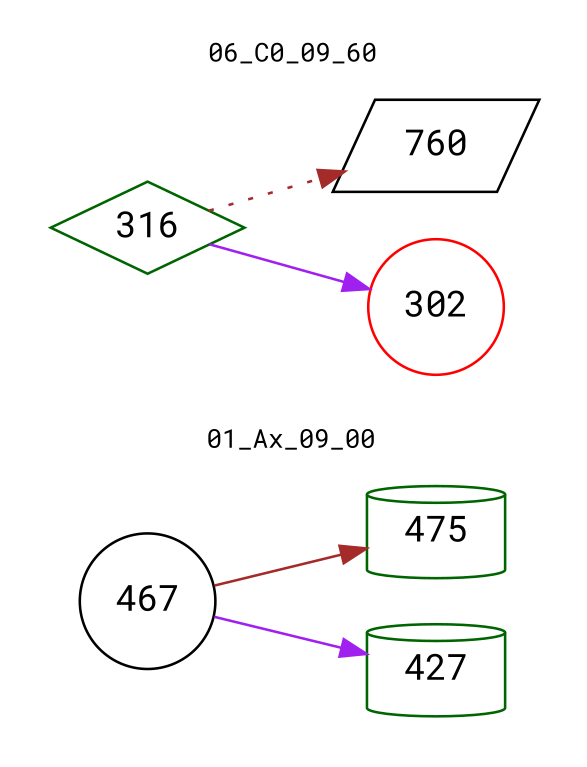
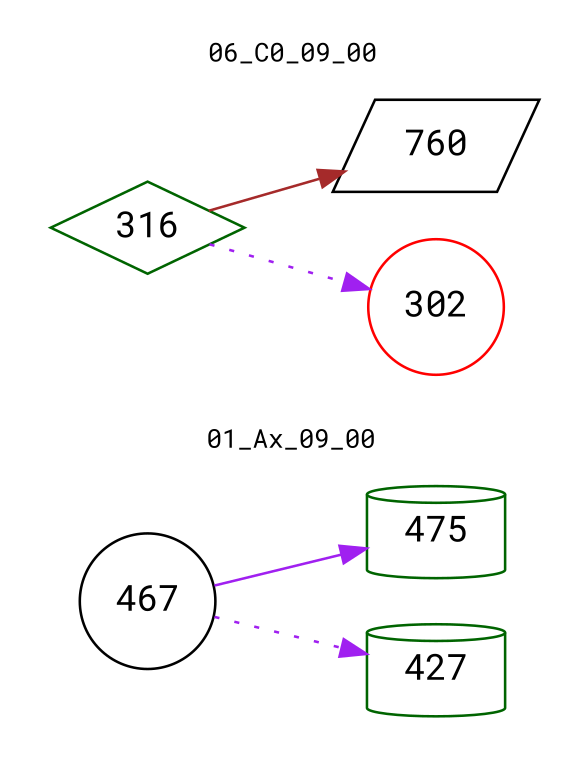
(294, 55) -> (294, 55)
(264, 195) -> (264, 195)
(277, 263) -> (277, 263)
(278, 570) -> (278, 570)
(278, 632) -> (278, 632)
